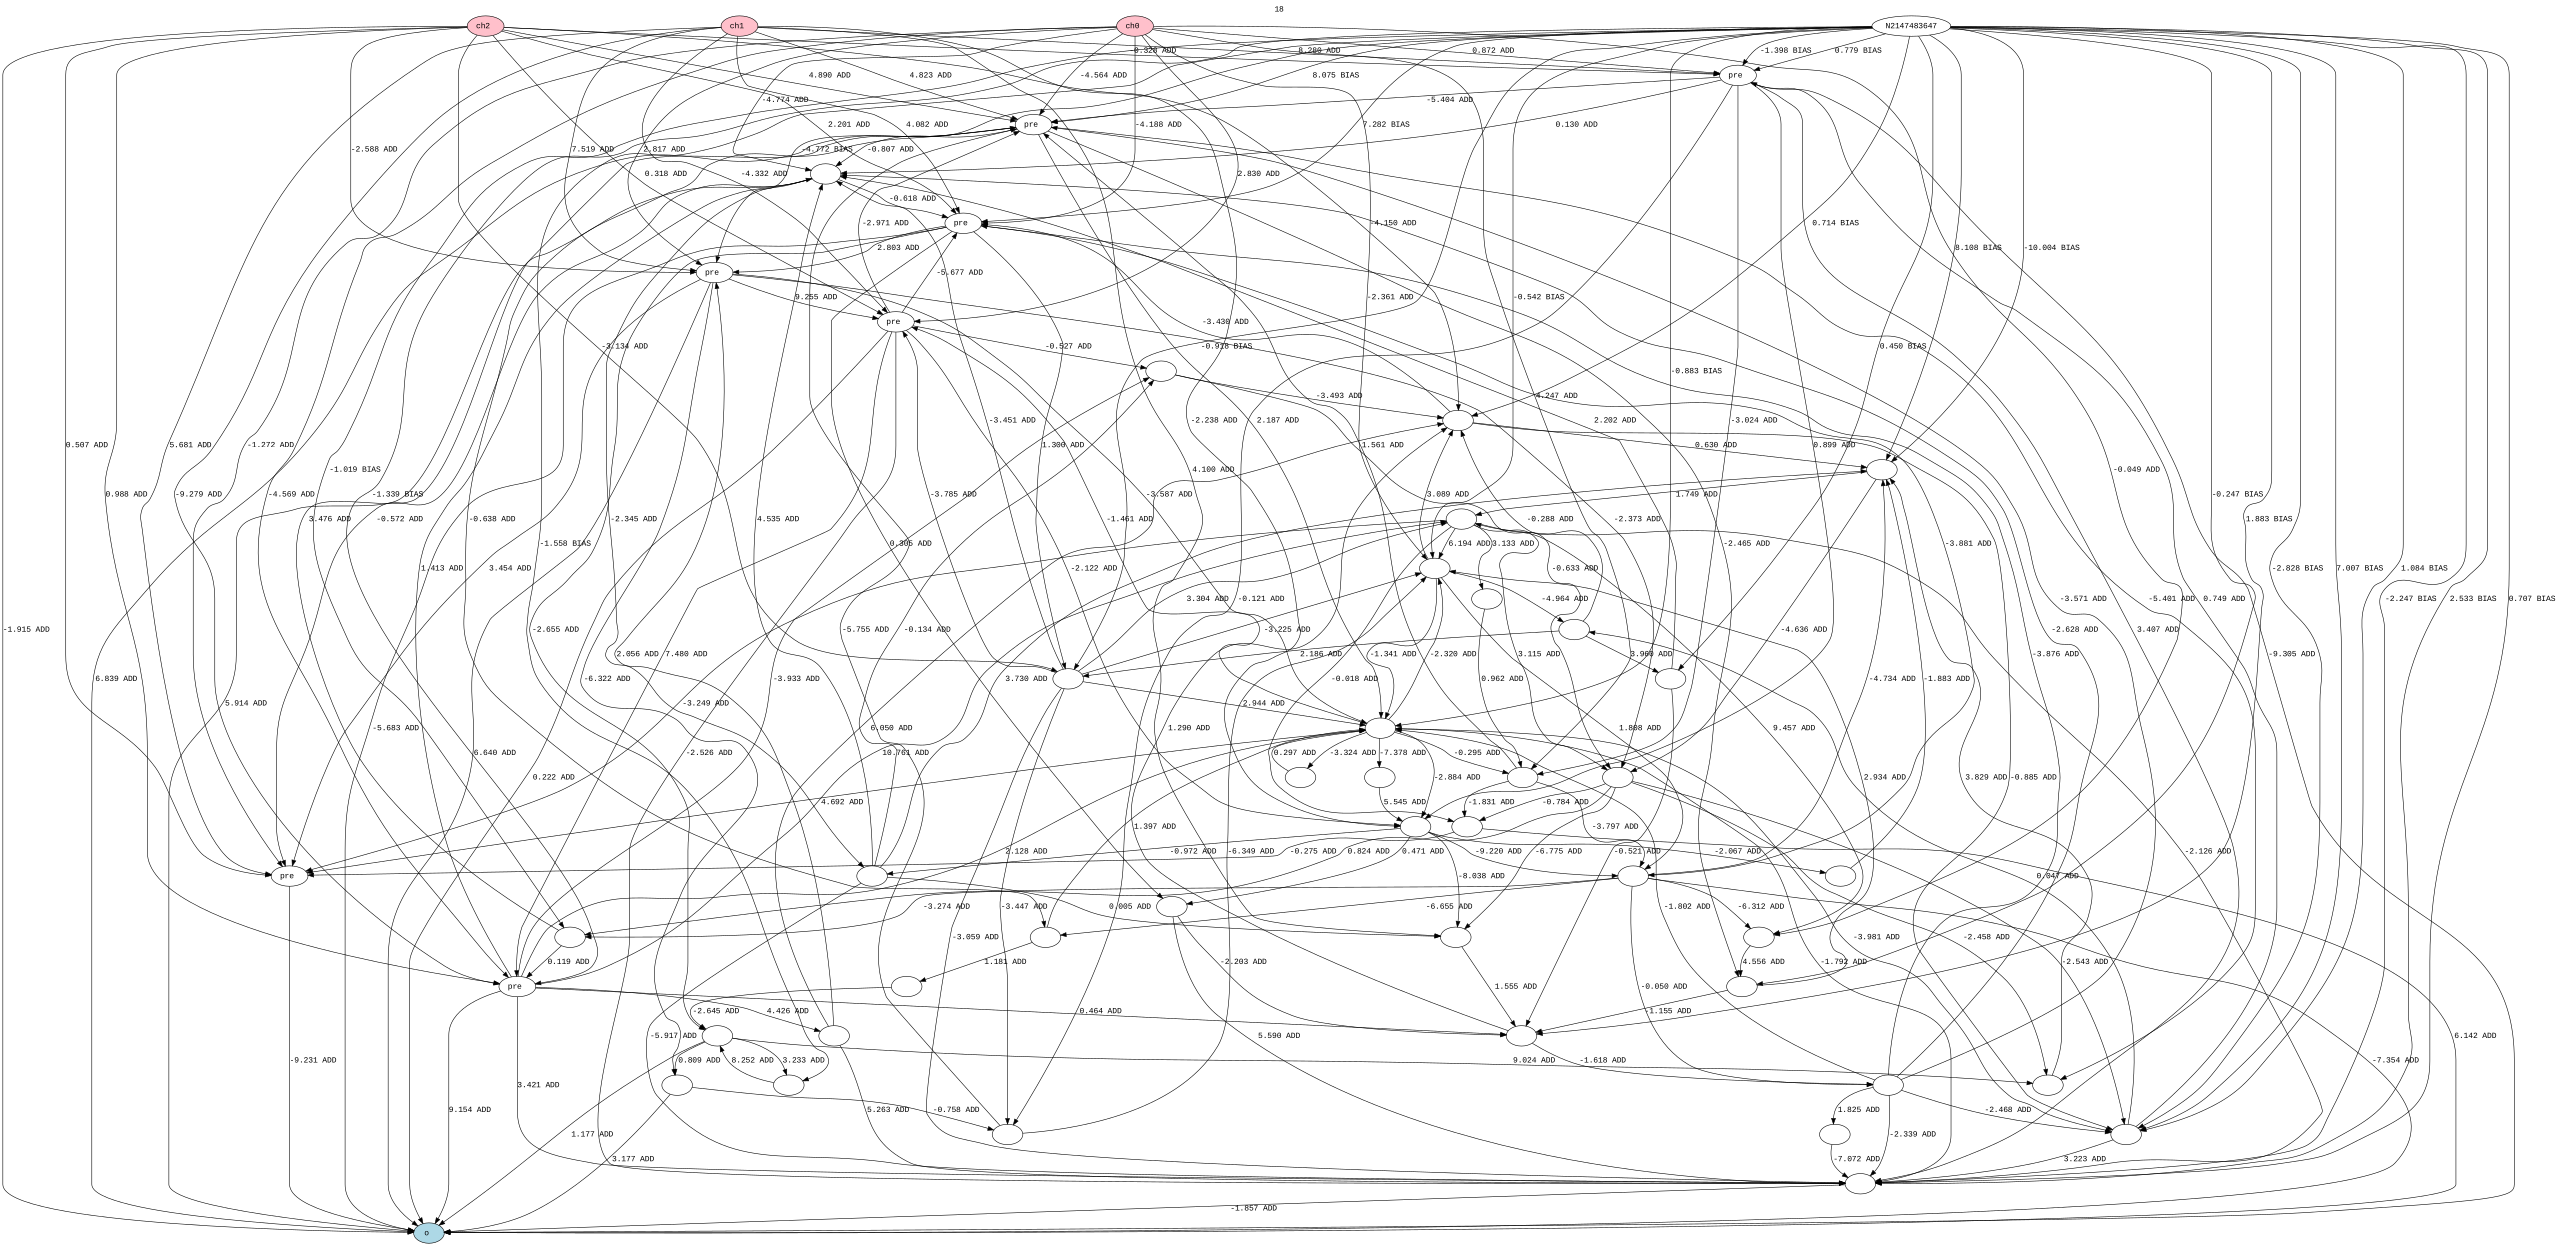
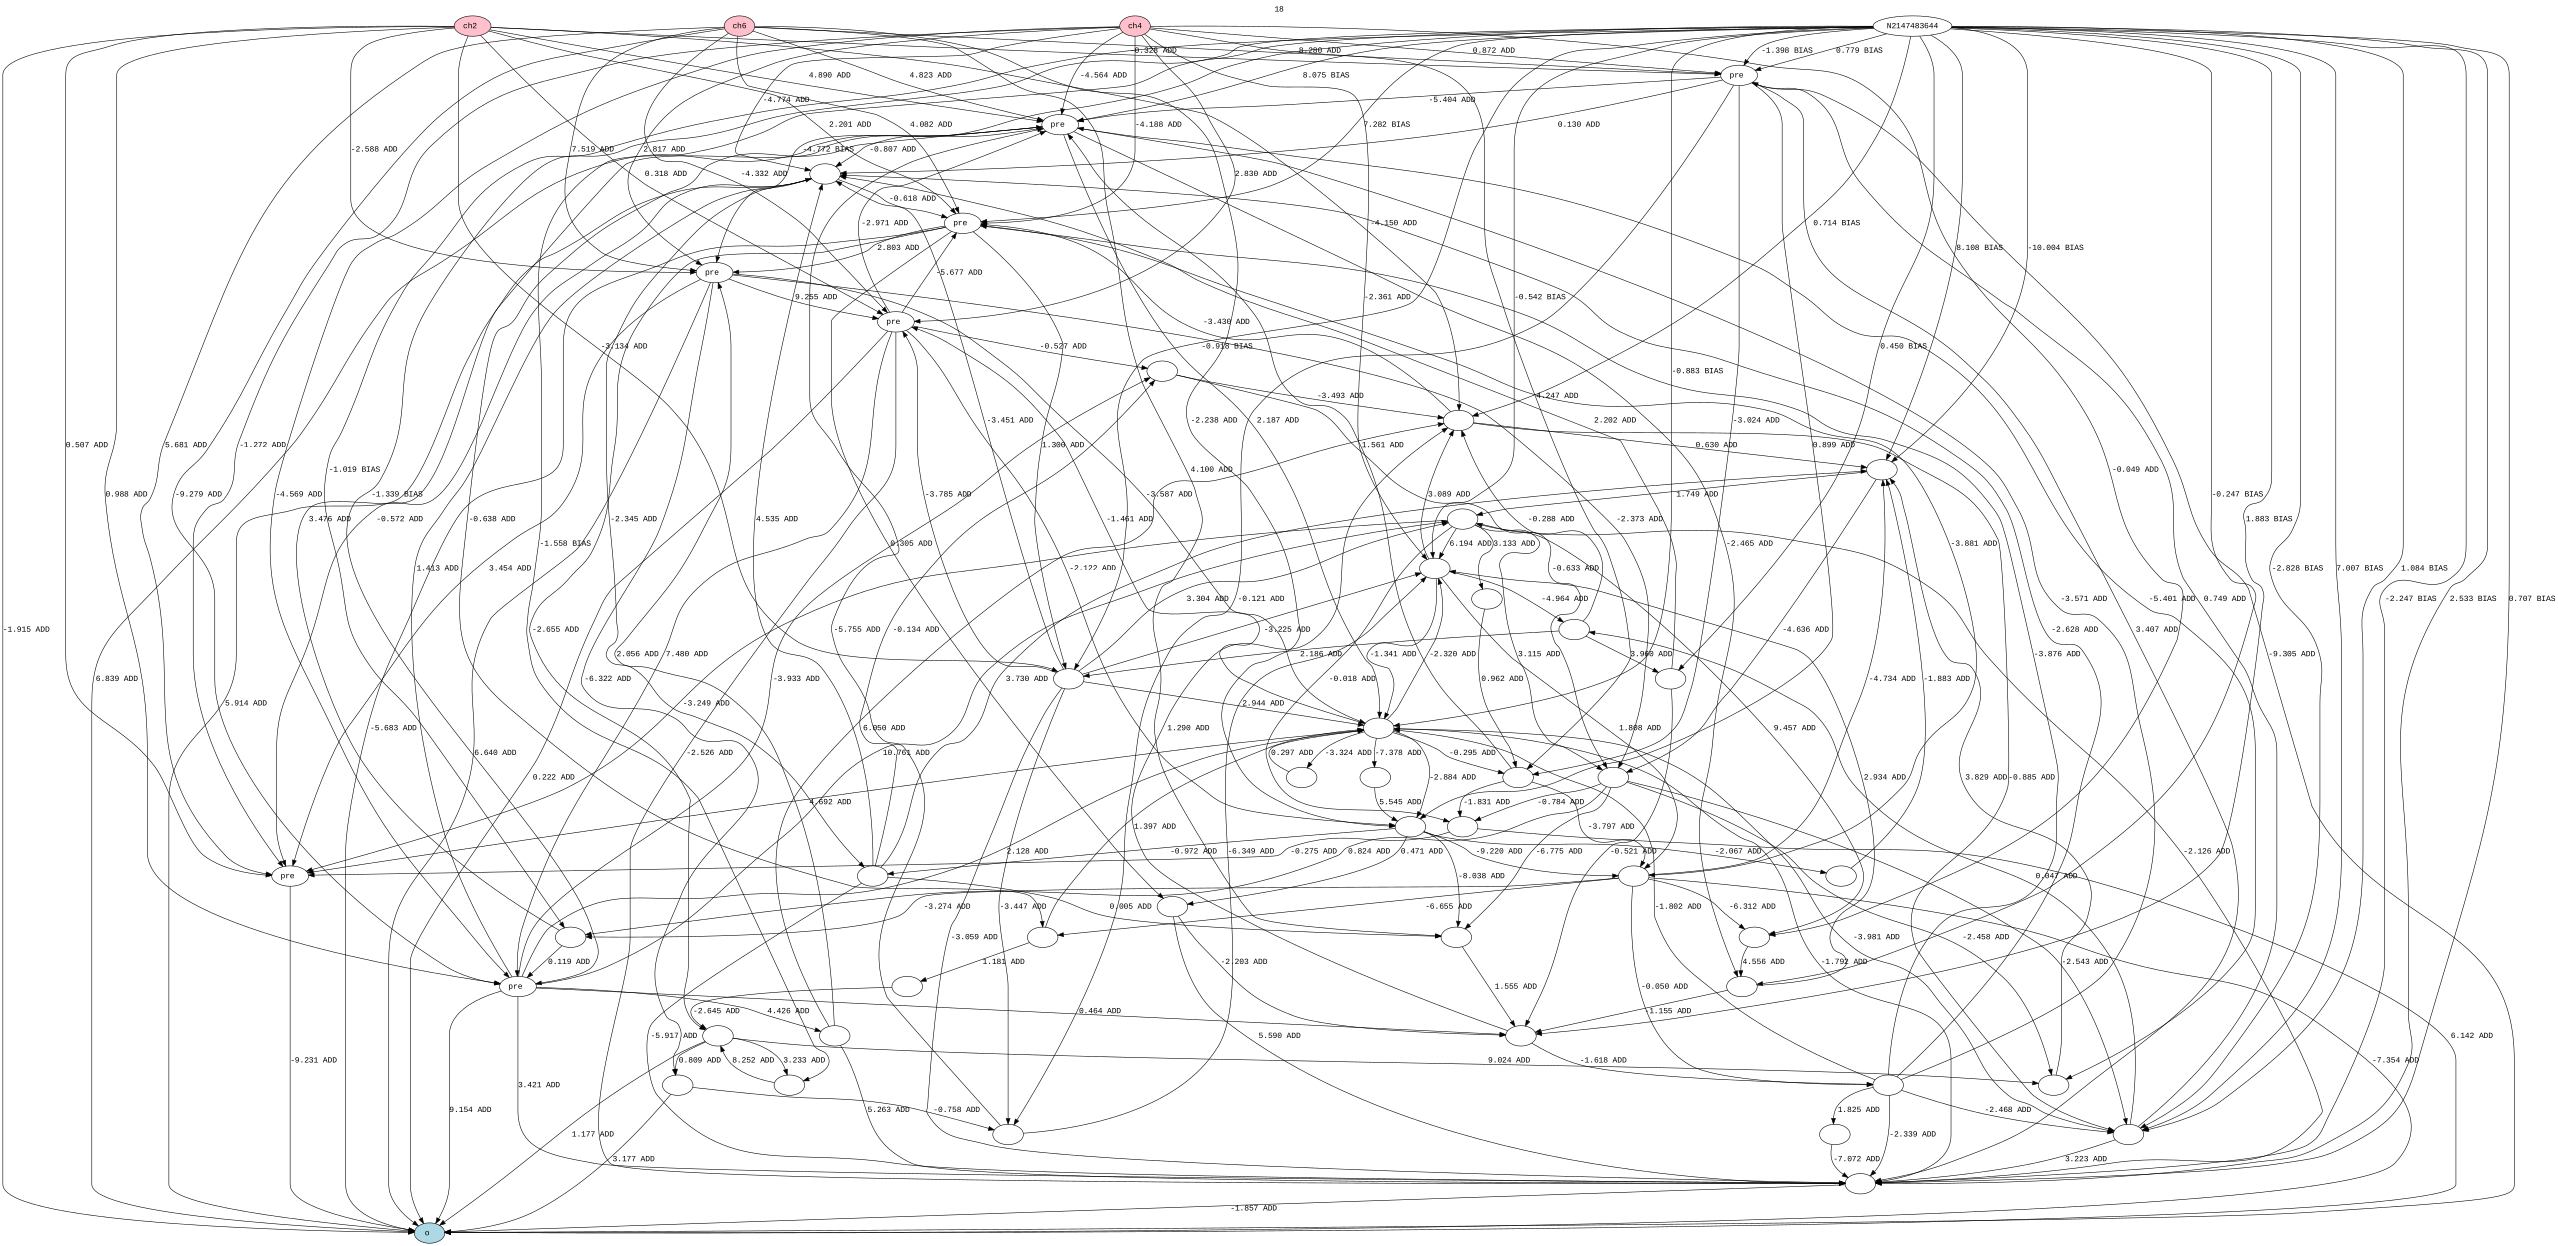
(740, 26) -> (740, 26)
(1135, 26) -> (1135, 26)
(1911, 26) -> (1912, 26)
